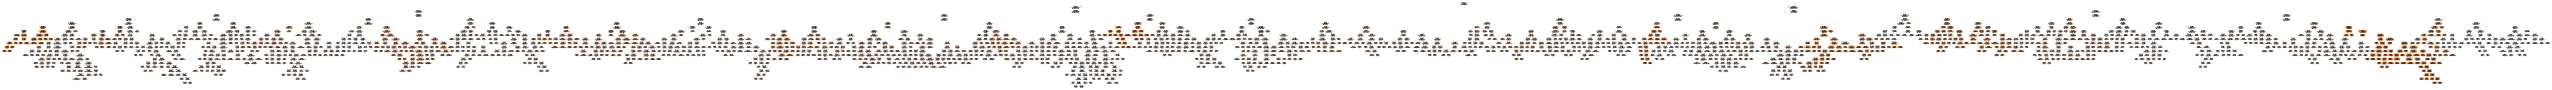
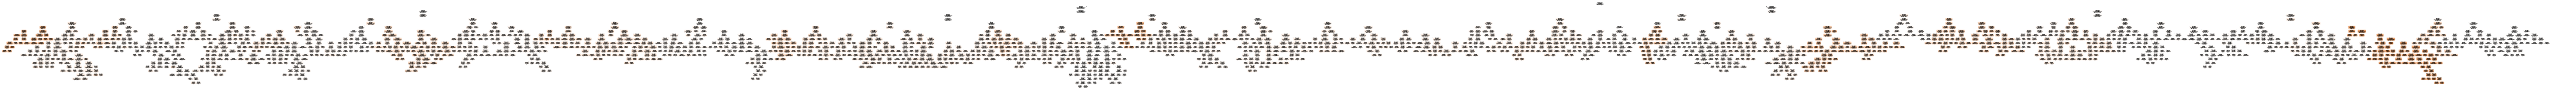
(2390, 59) -> none
(224, 71) -> (224, 71)
none -> (1095, 71)
